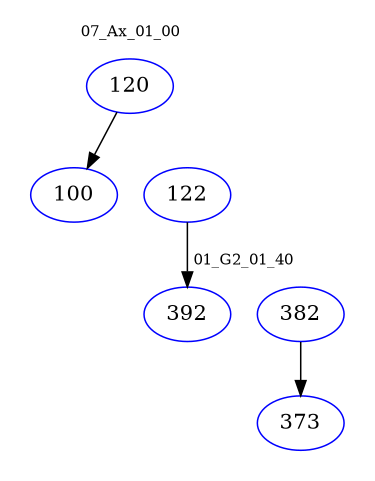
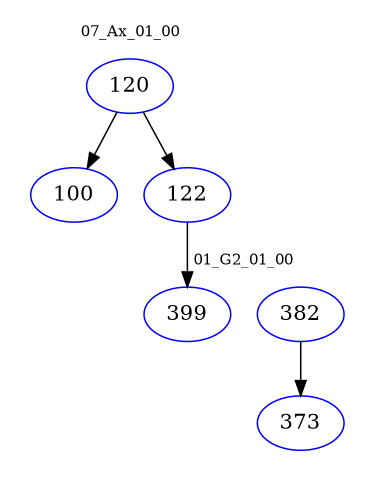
none -> (155, 134)
(244, 261) -> (244, 261)
(187, 314) -> (187, 314)
